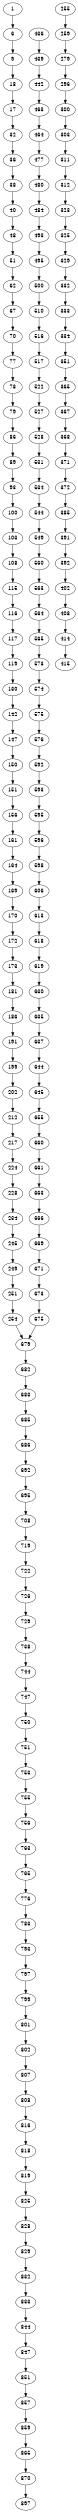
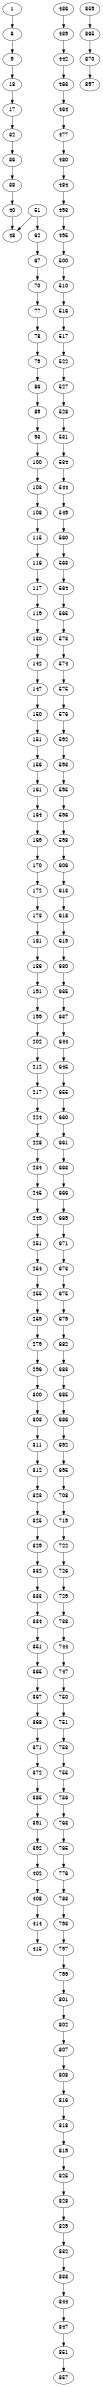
(13, 247) -> (26, 222)
(18, 1330) -> (37, 1280)
(26, 2414) -> none
